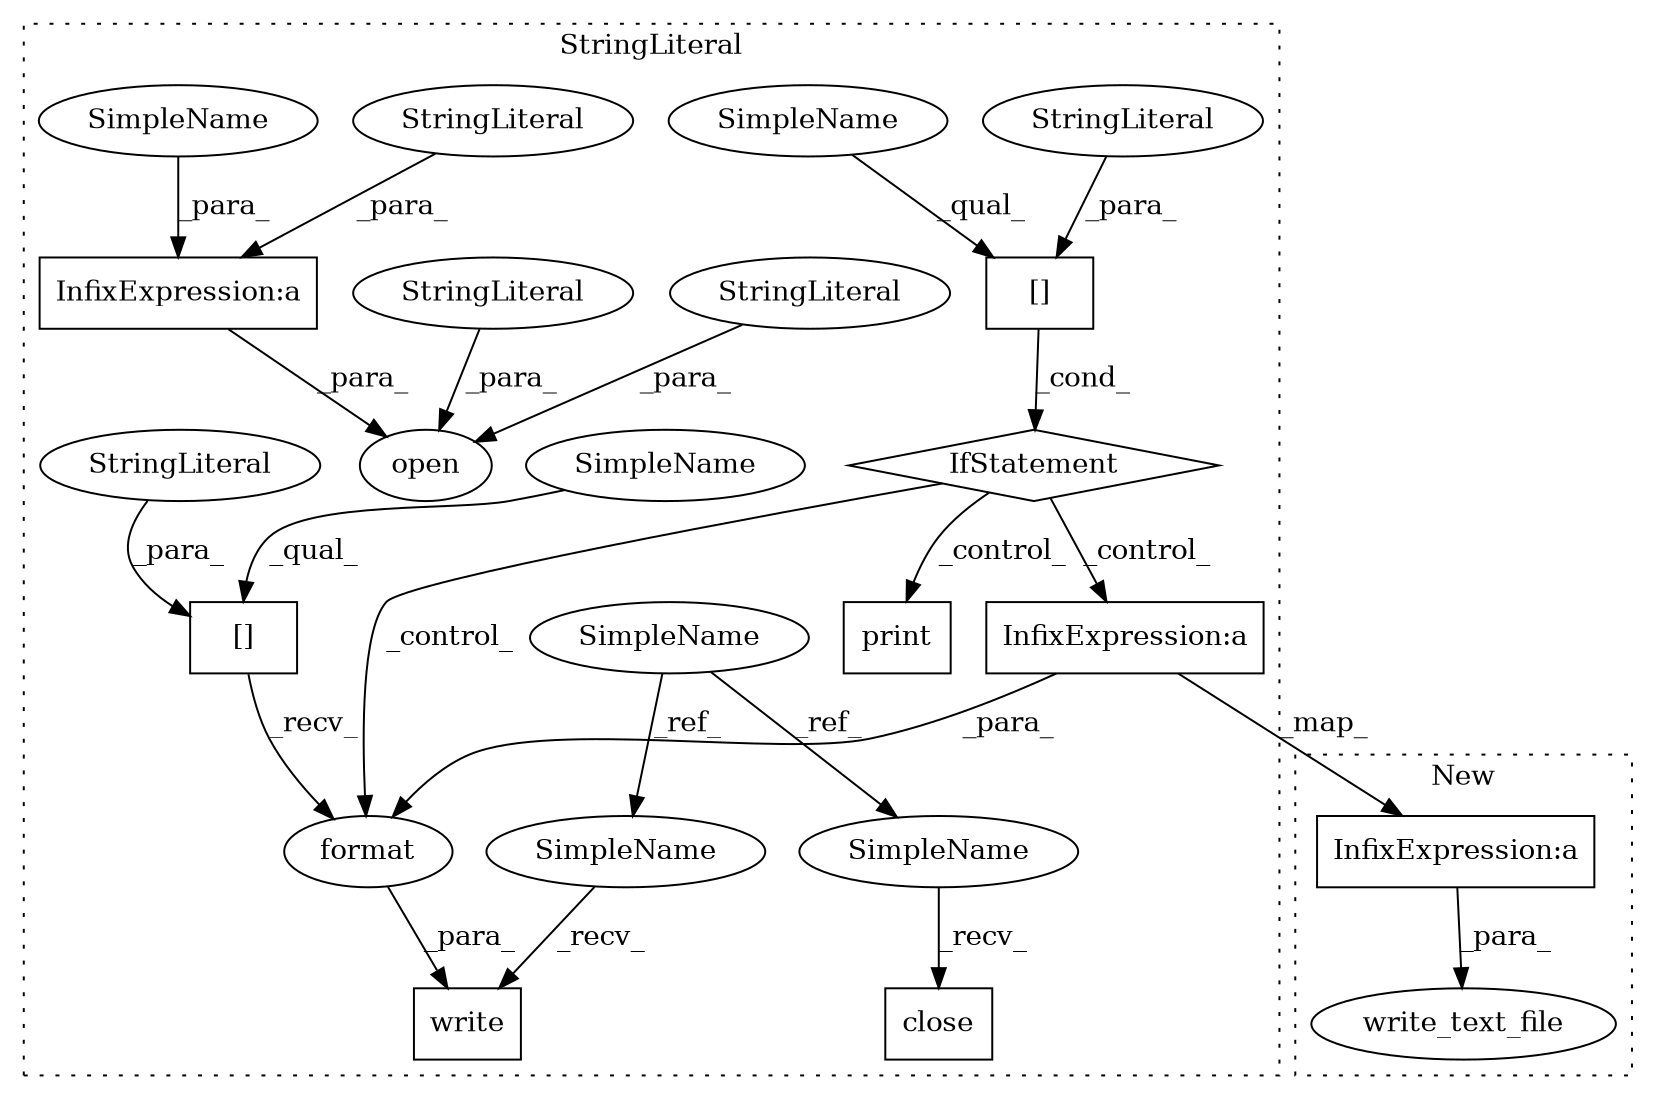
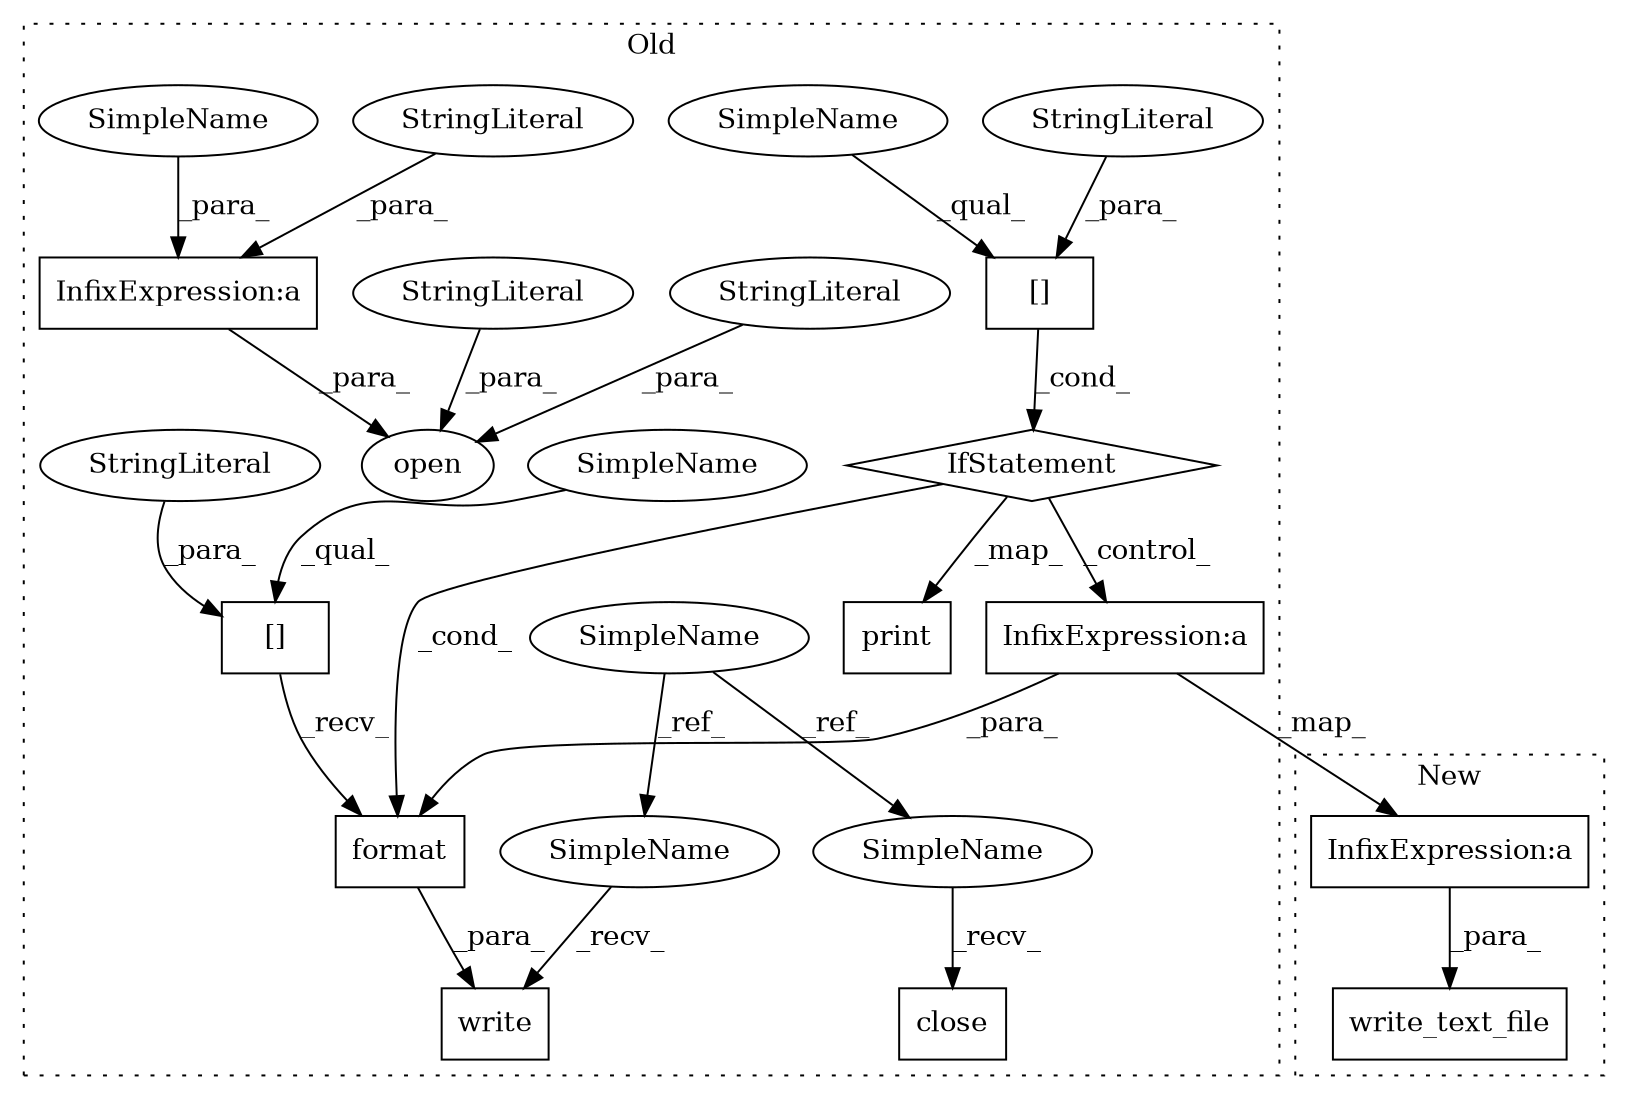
(652, 47) -> (652, 47)
(1002, 552) -> (1019, 552)
(450, 638) -> (465, 638)
(368, 852) -> (400, 852)
(1464, 1024) -> (1450, 1024)
